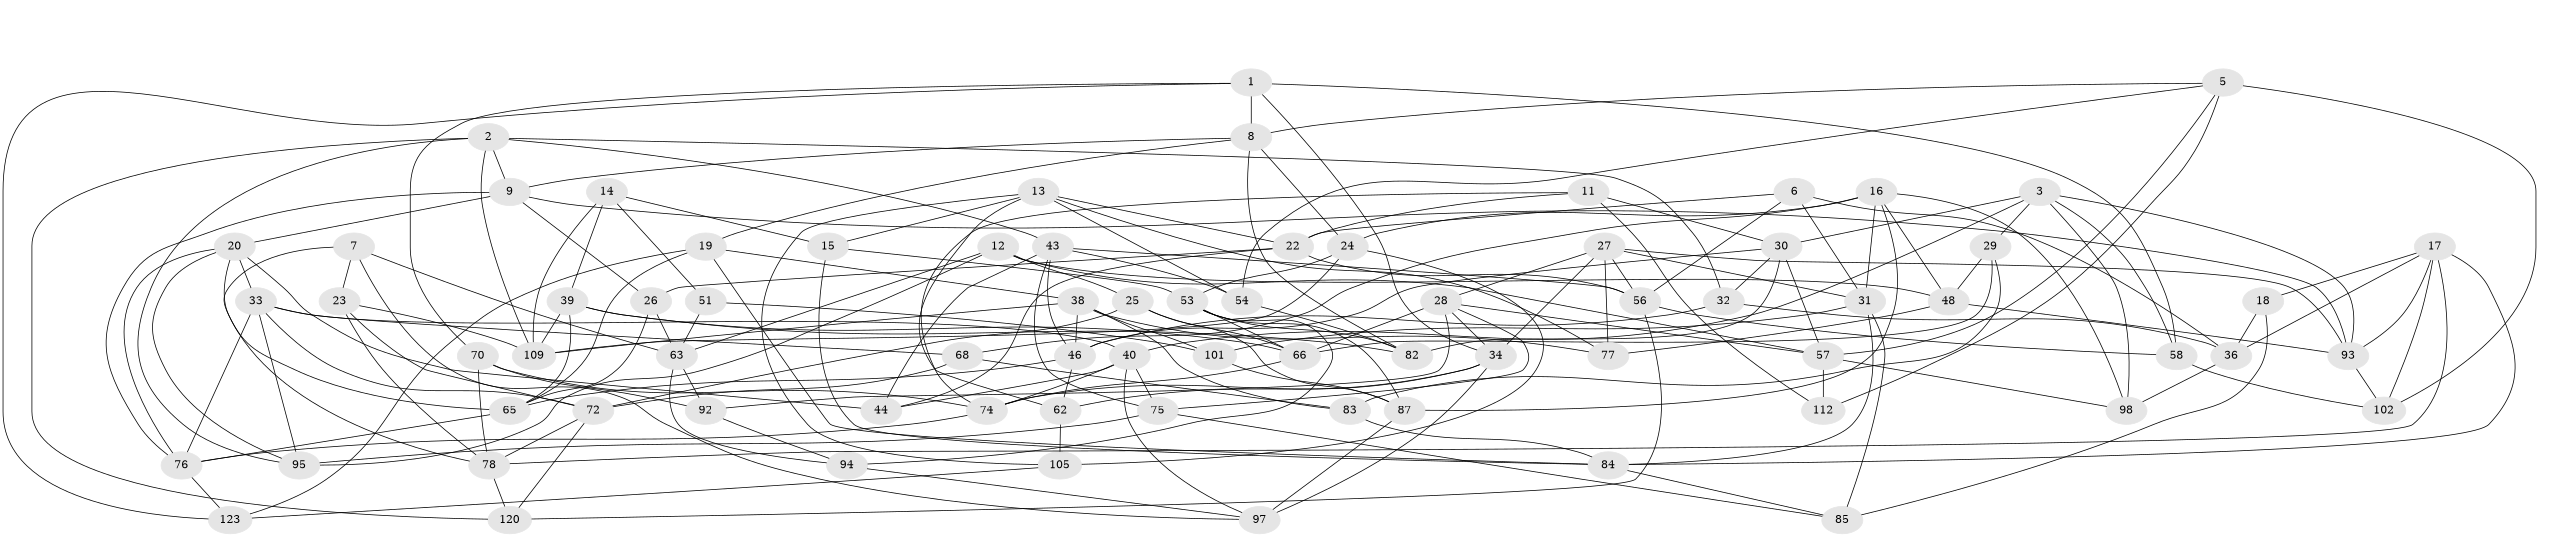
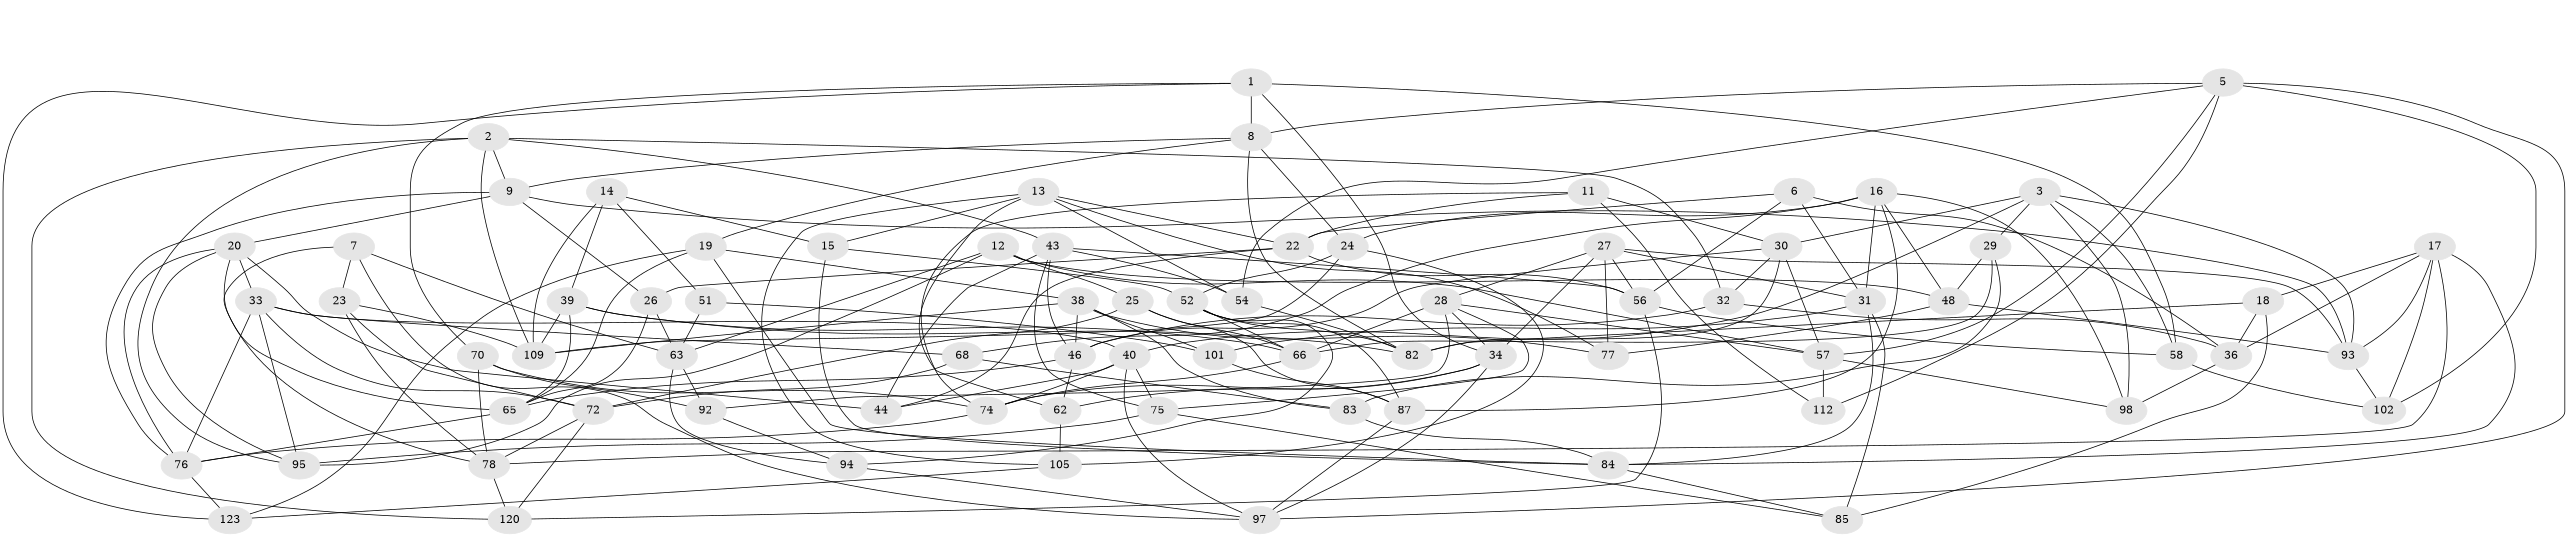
(1187, 301) -> (1187, 301)
none -> (1735, 328)
none -> (2215, 472)
